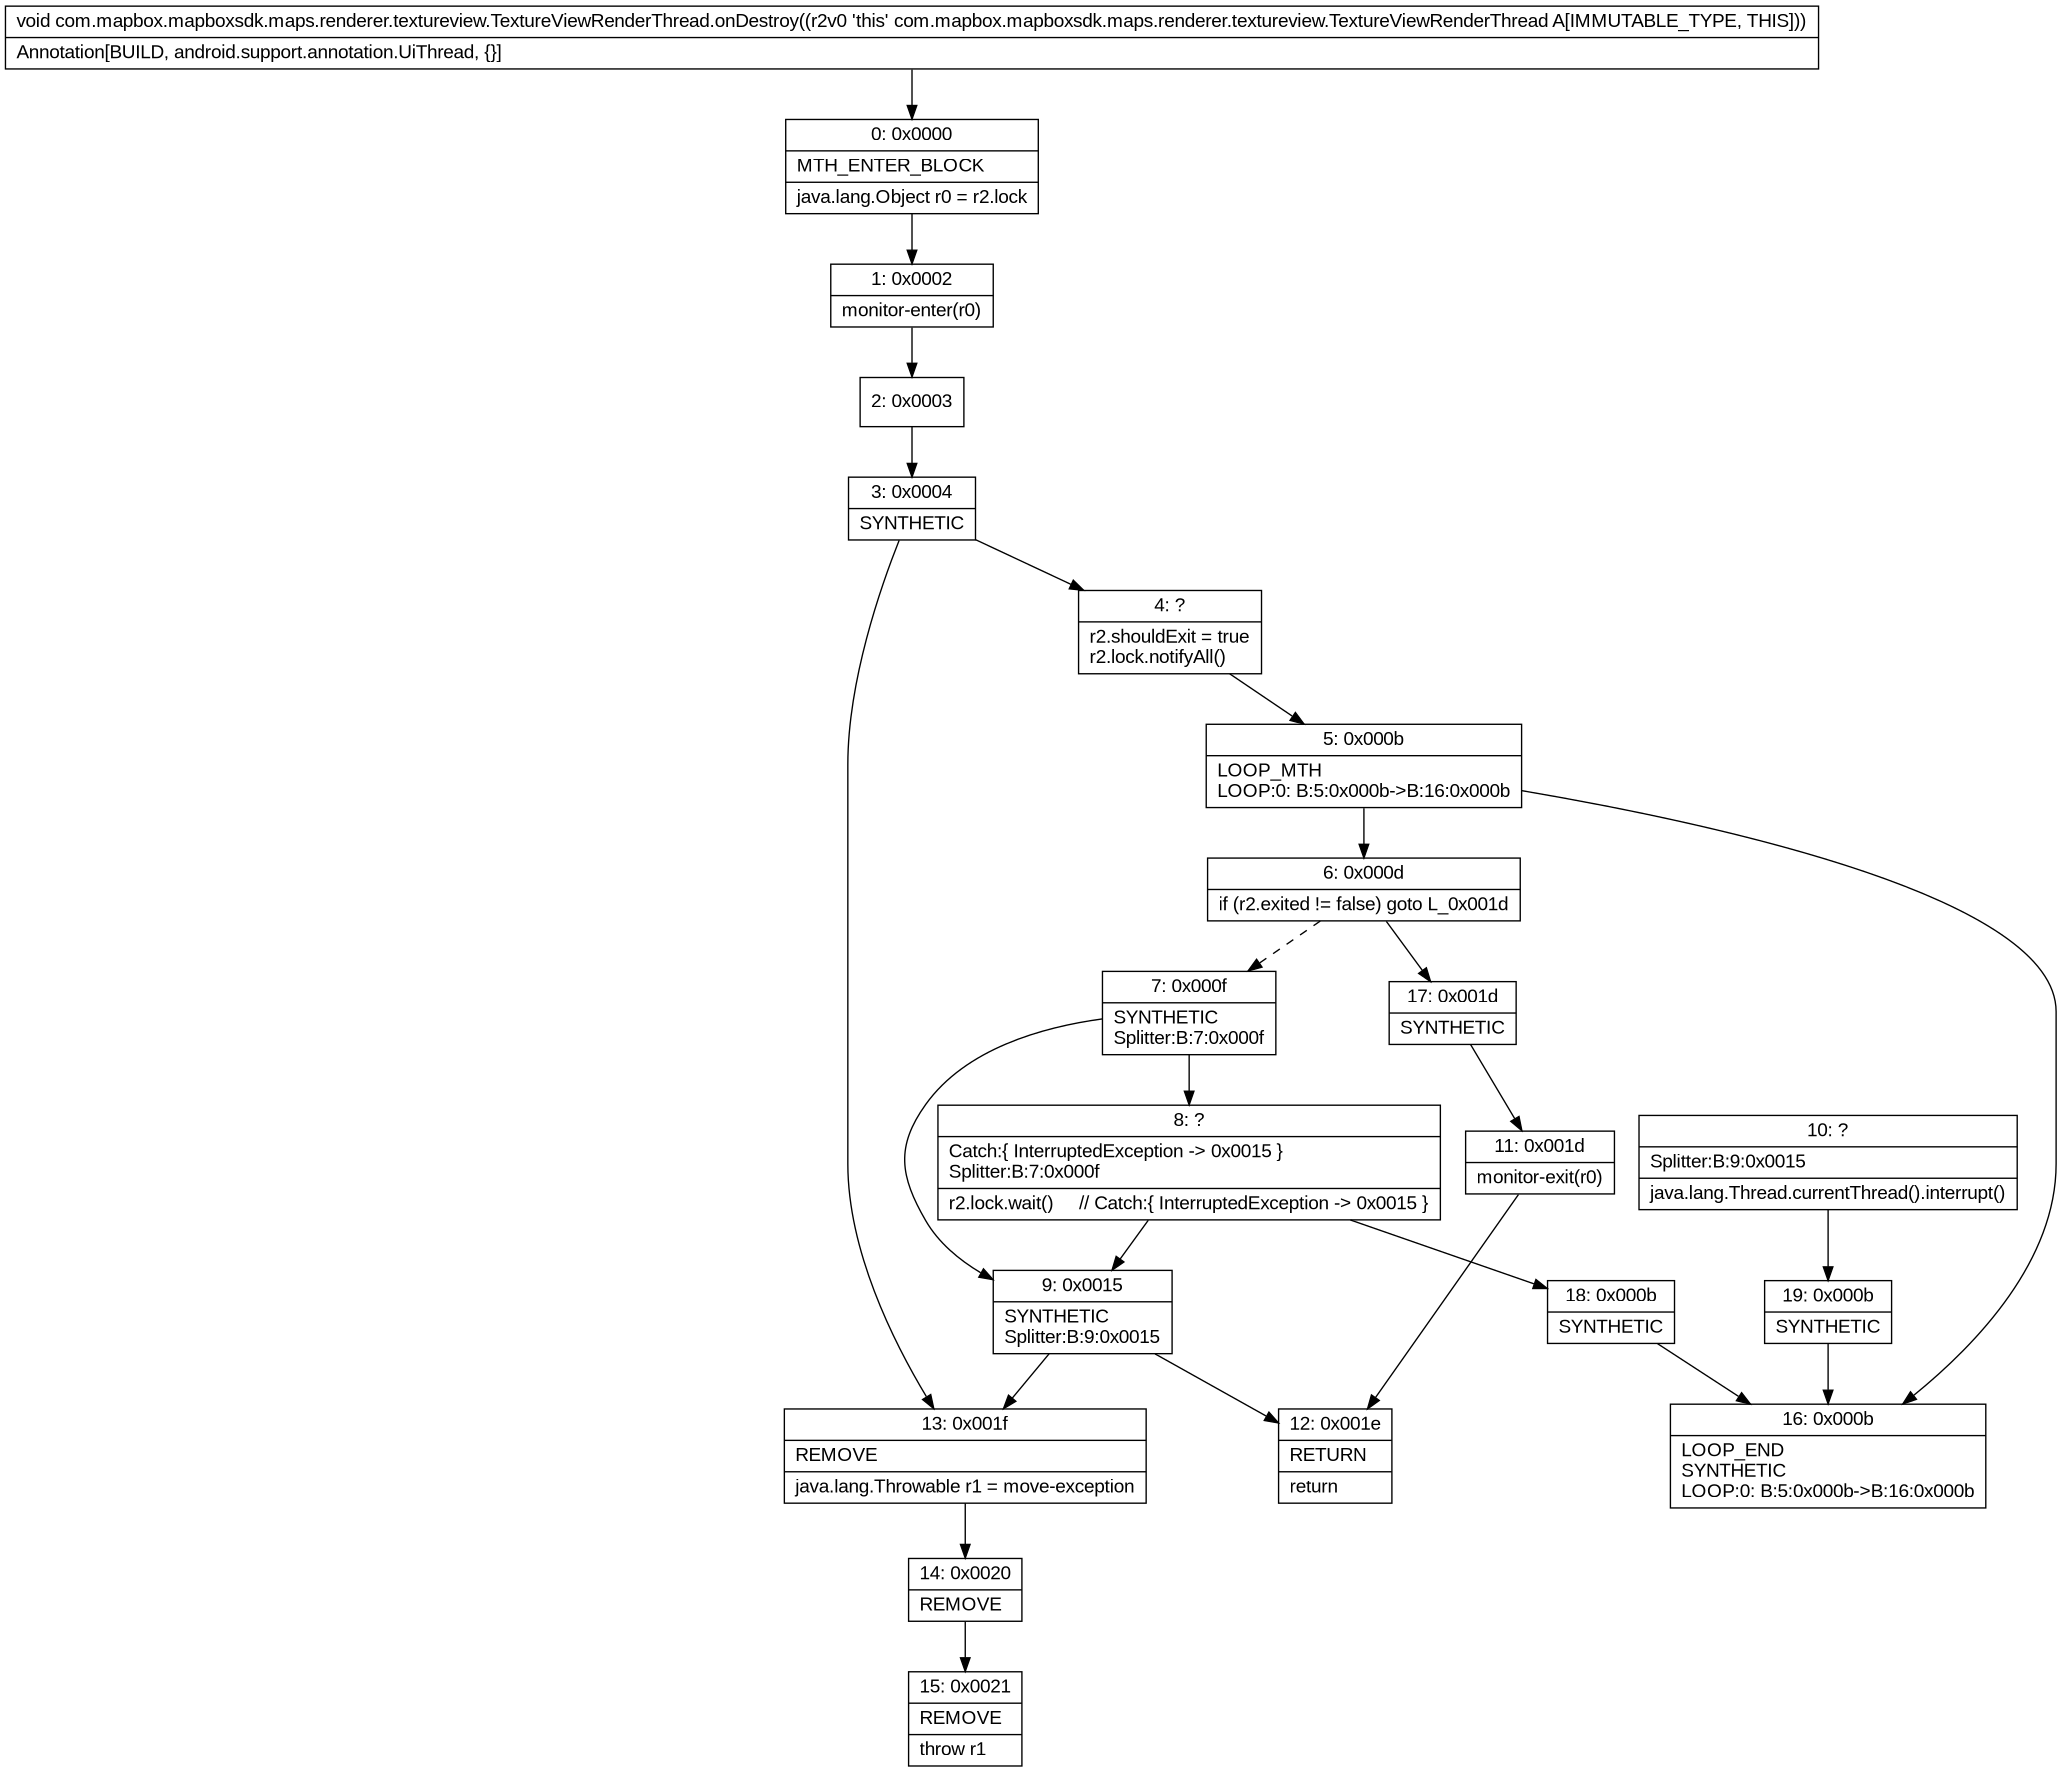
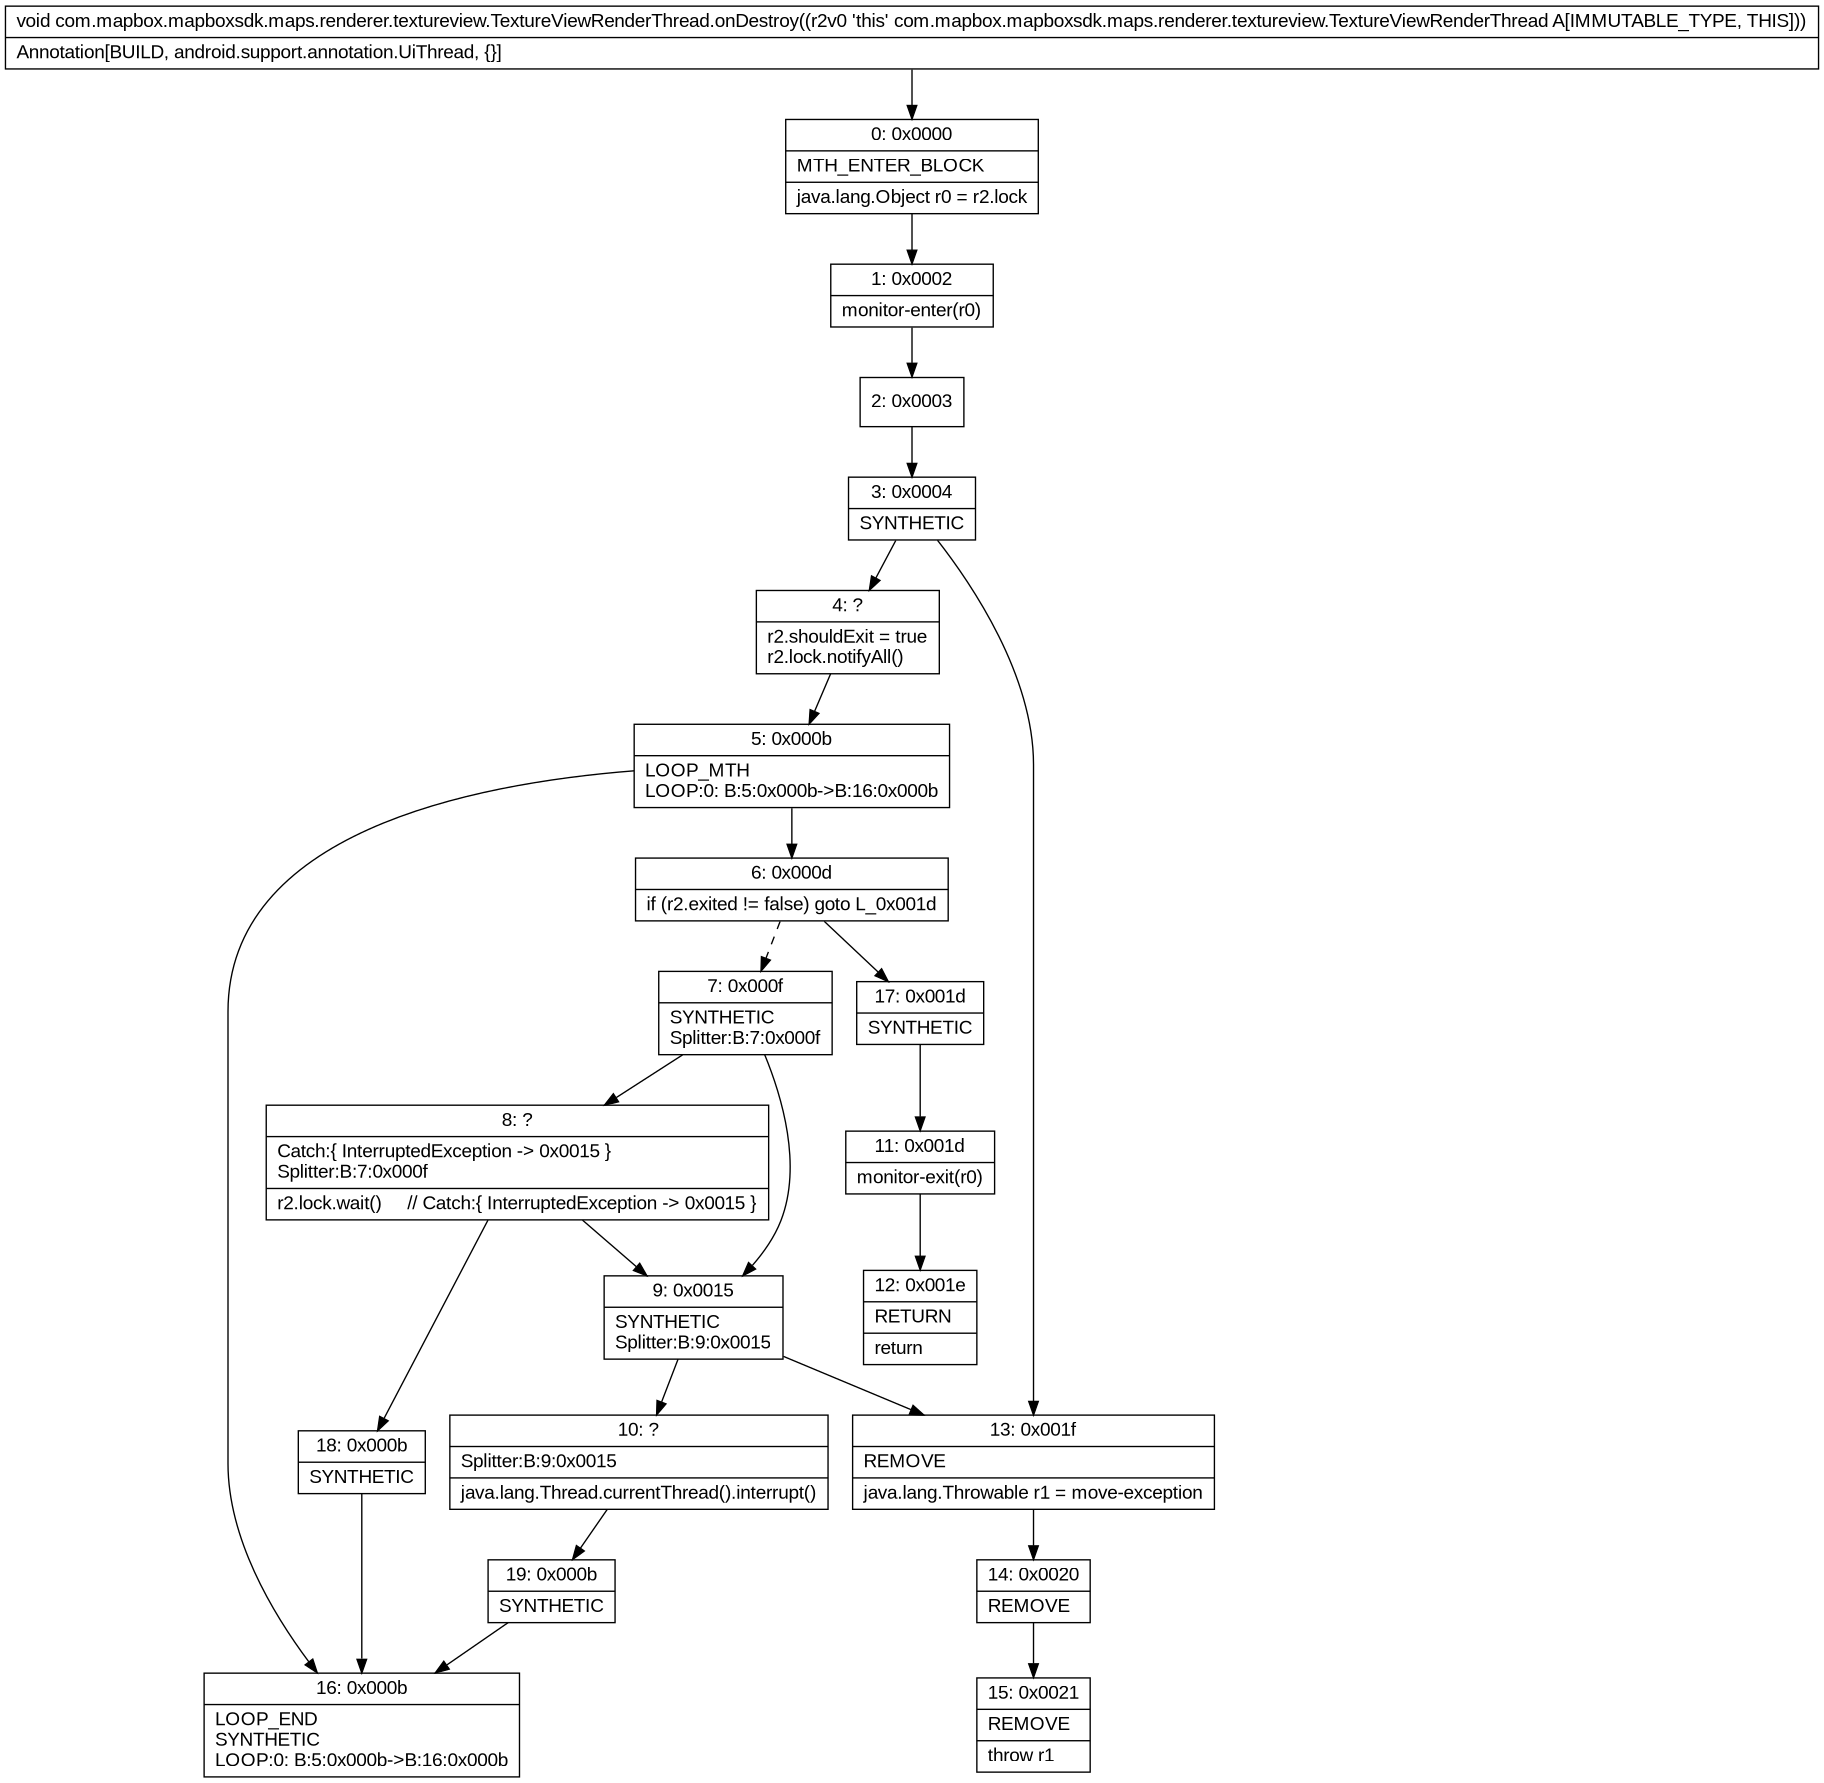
(1211, 1385) -> (670, 1381)
